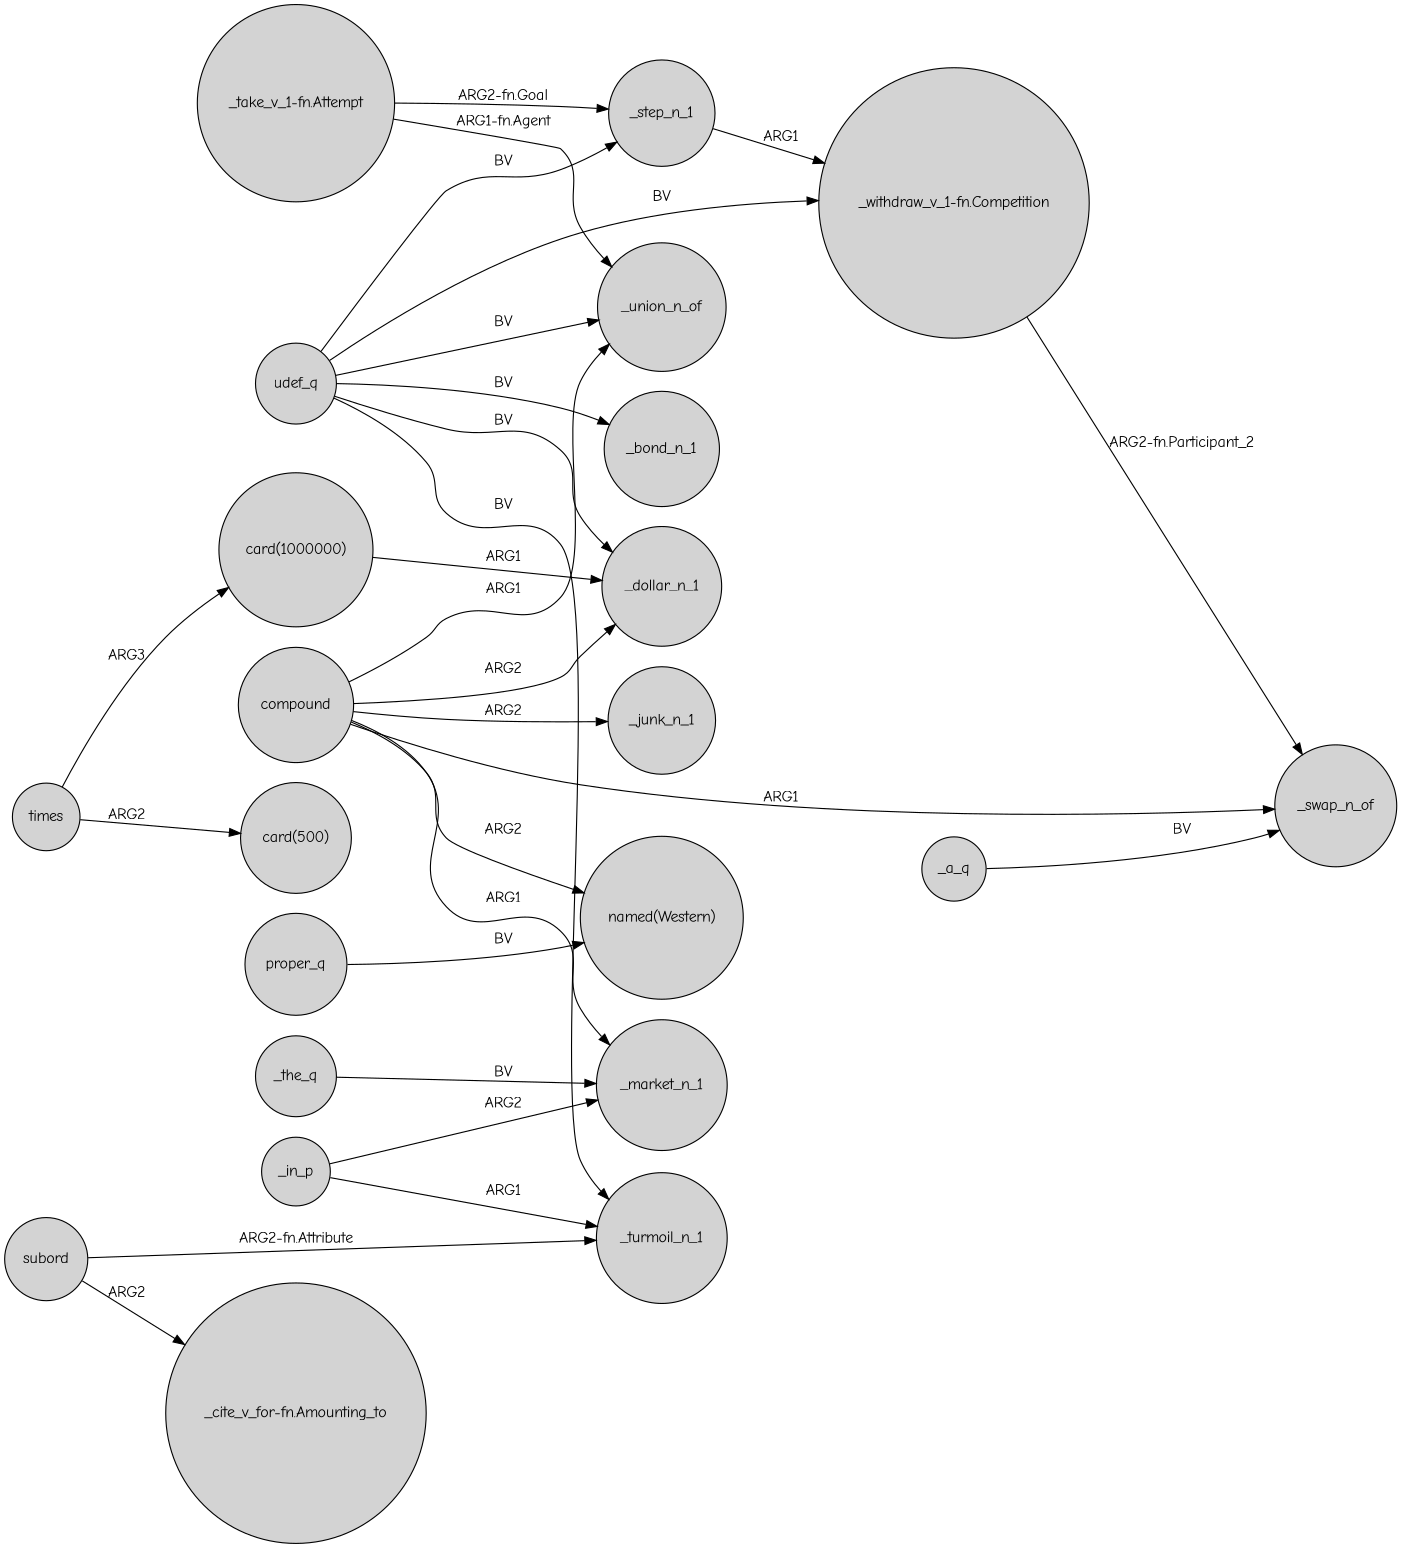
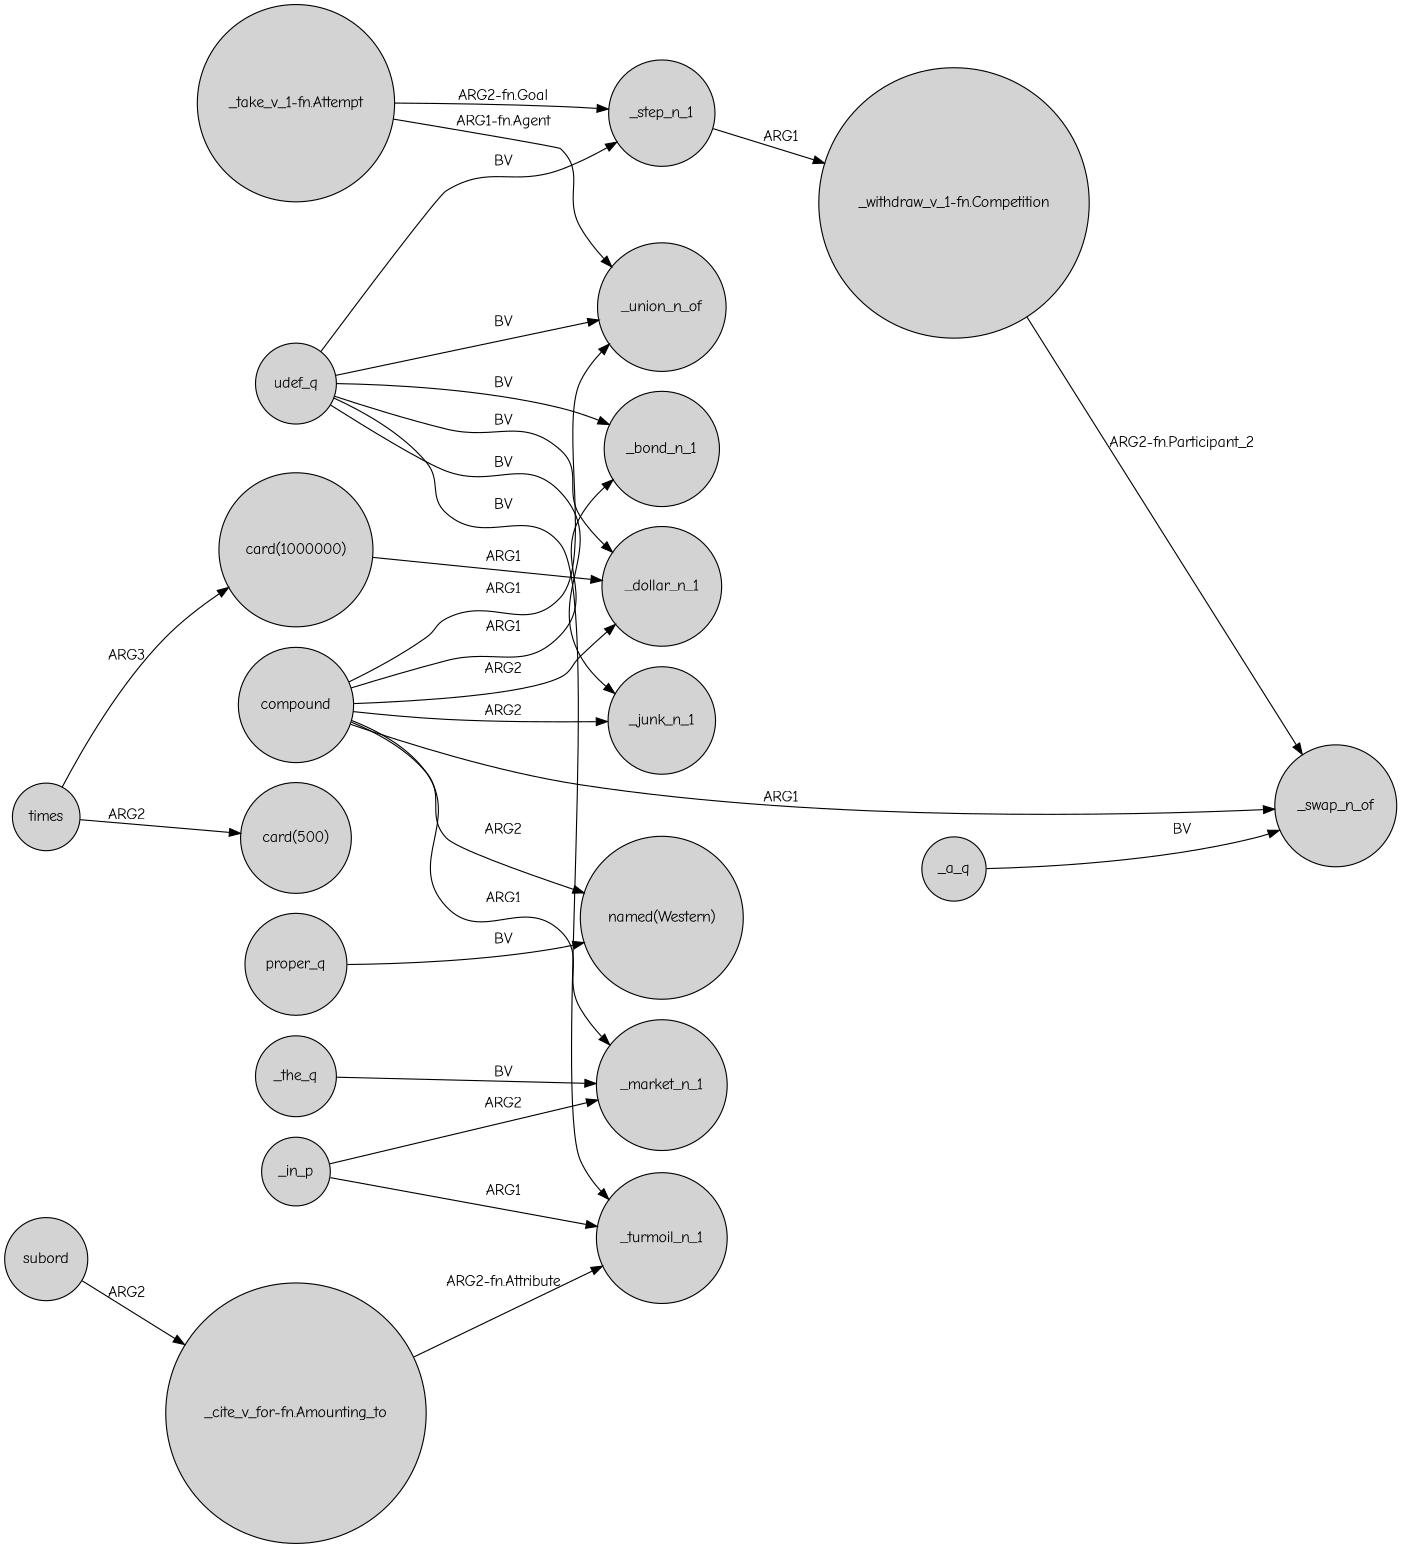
(555, 241) -> (544, 480)
none -> (537, 652)
(336, 1249) -> (503, 1314)
